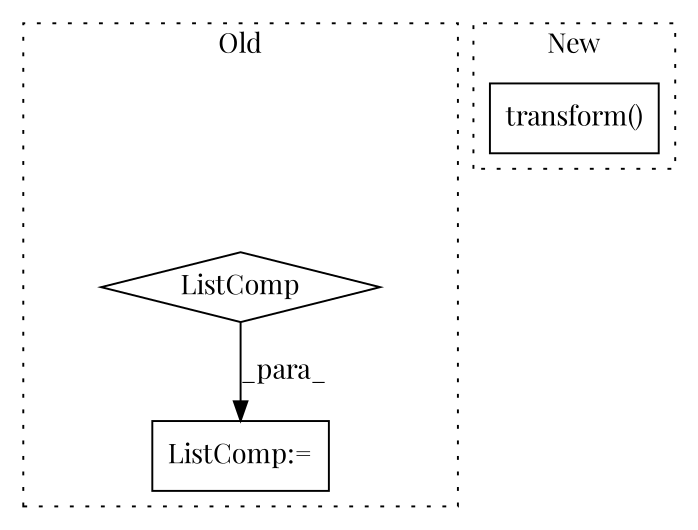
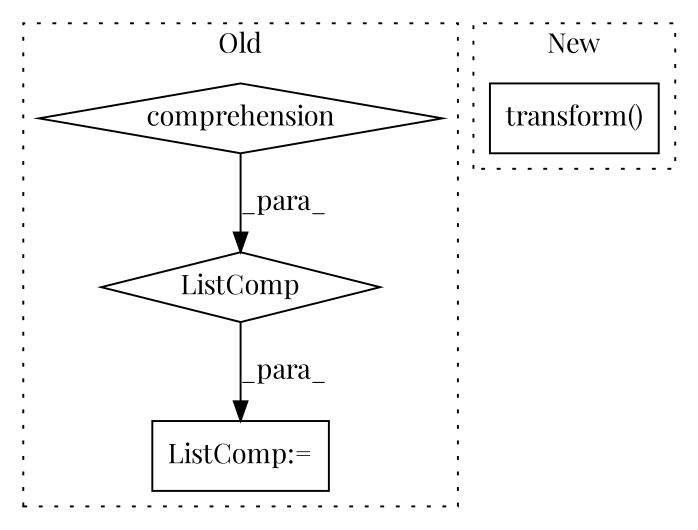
none -> (241, 118)
